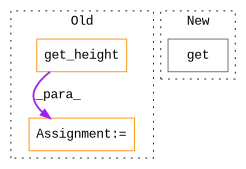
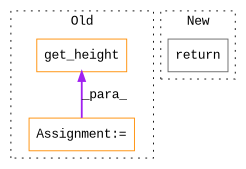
(198, 55) -> (198, 55)
(34, 91) -> (82, 100)
